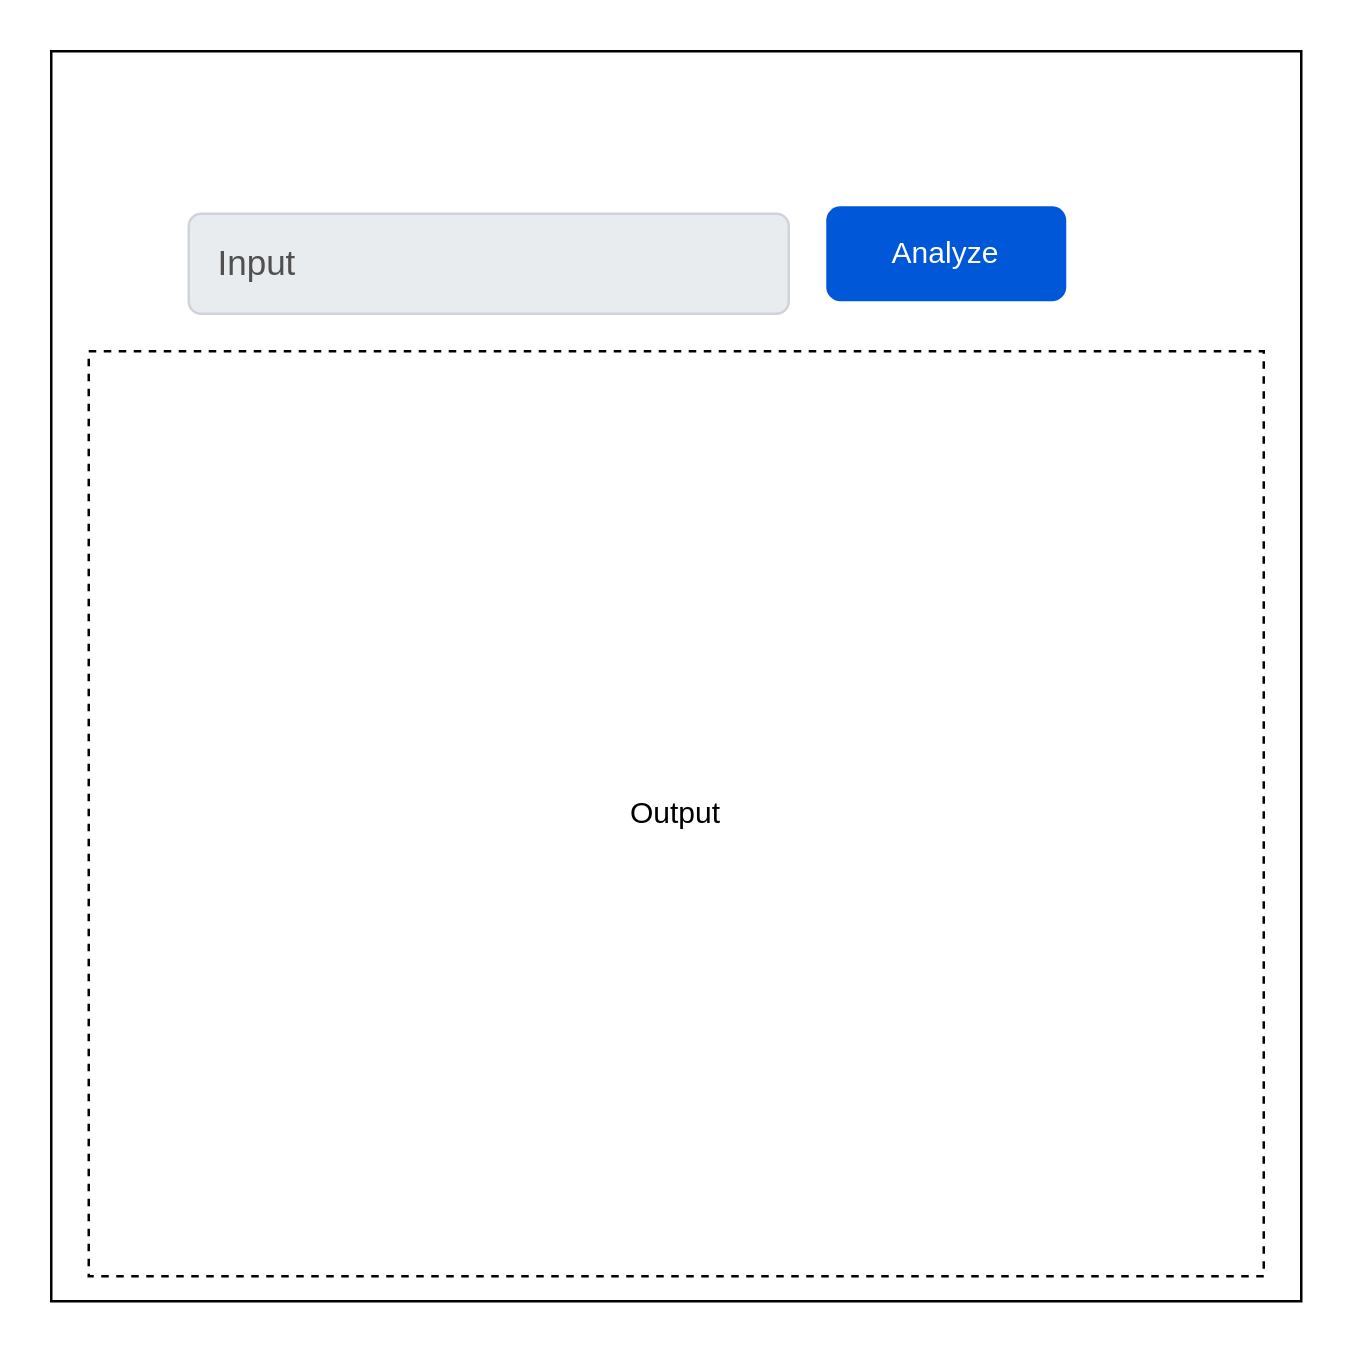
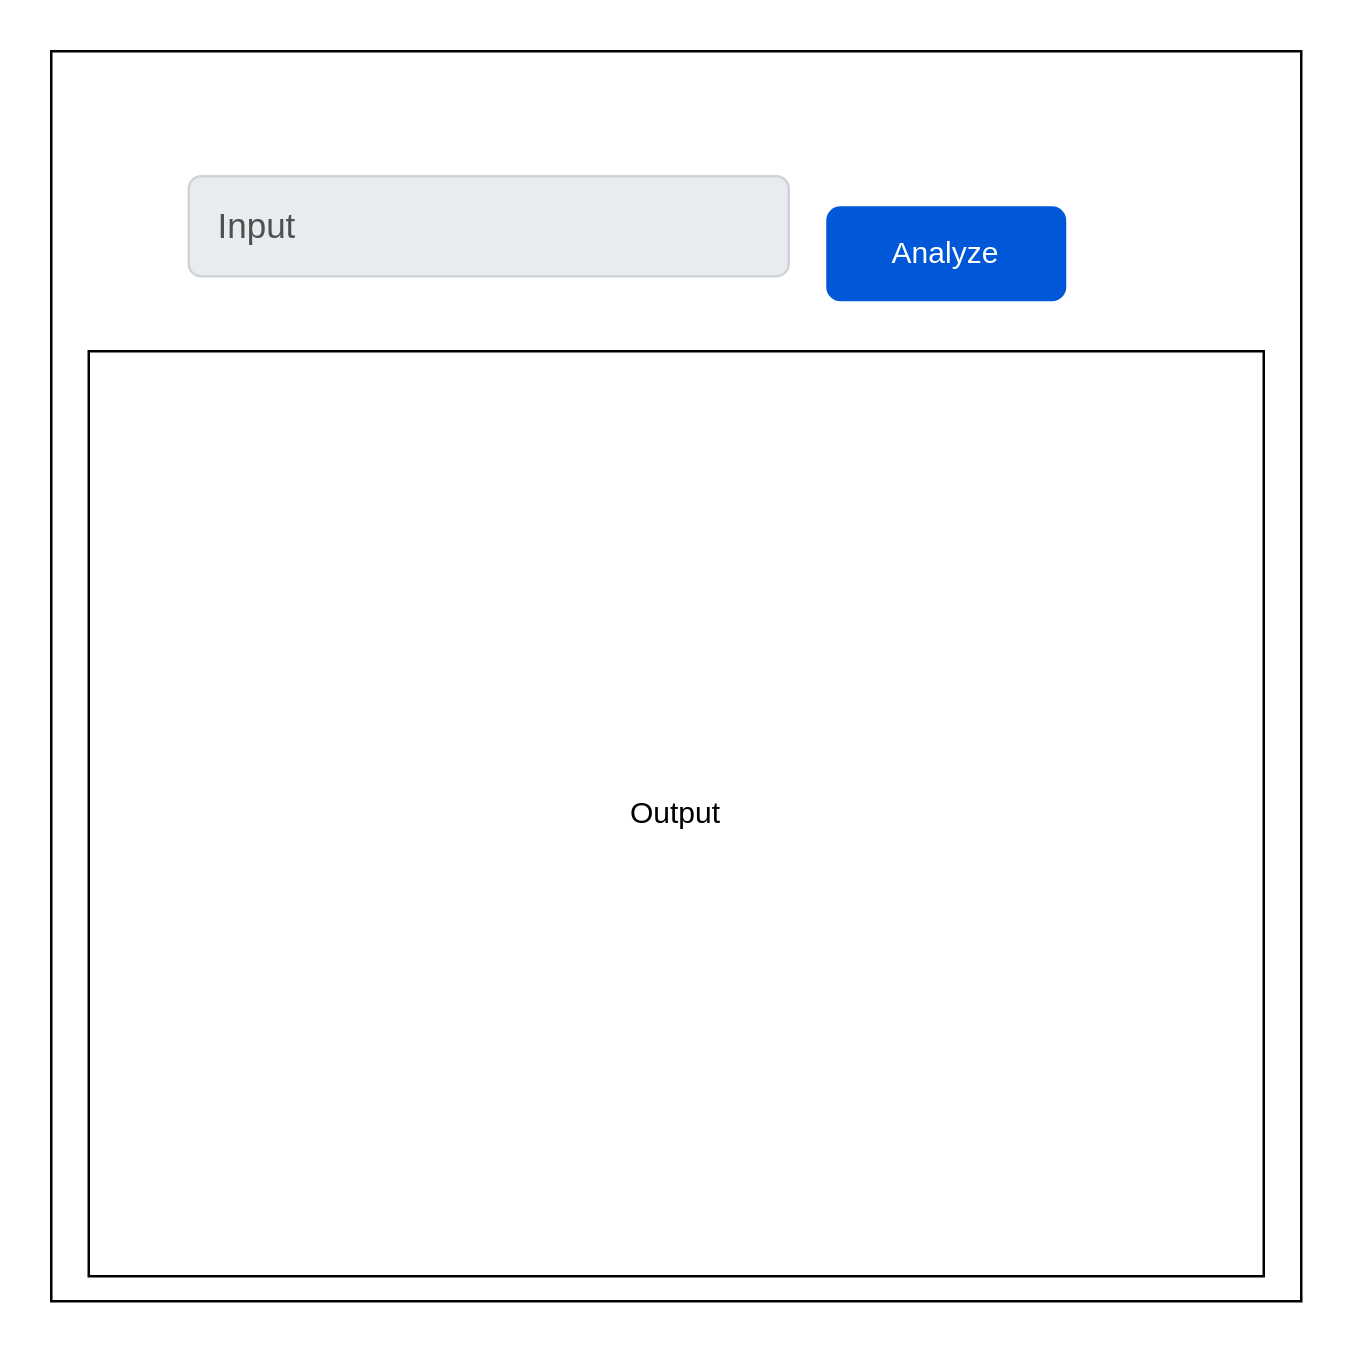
(489, 264) -> (489, 226)
(676, 814) -> (676, 814)
